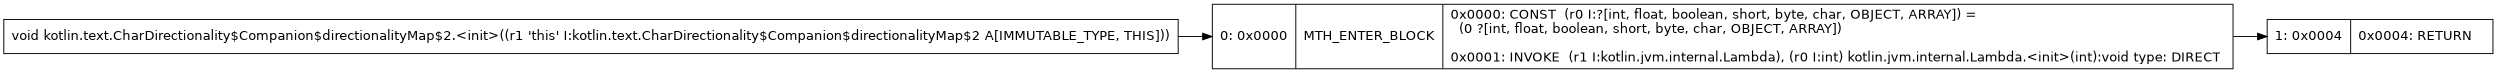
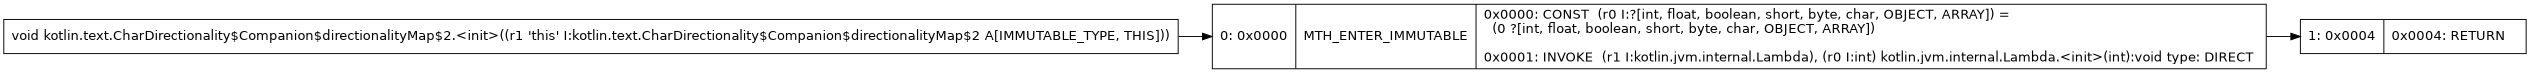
(1369, 36) -> (1386, 36)
